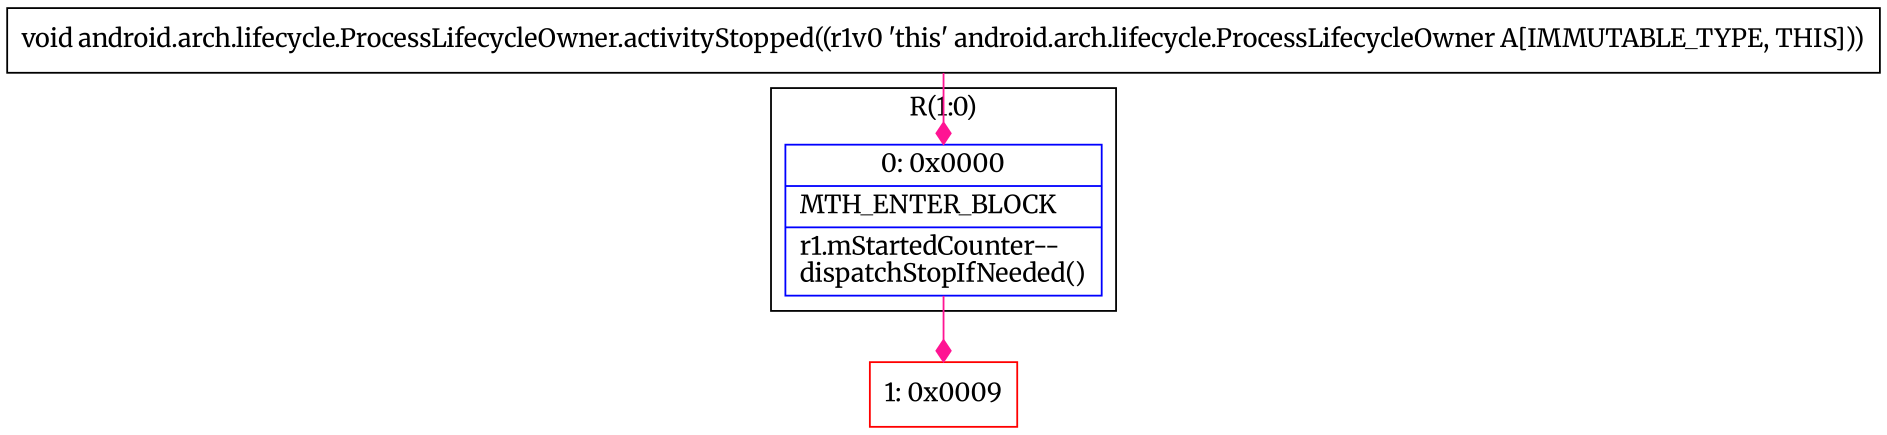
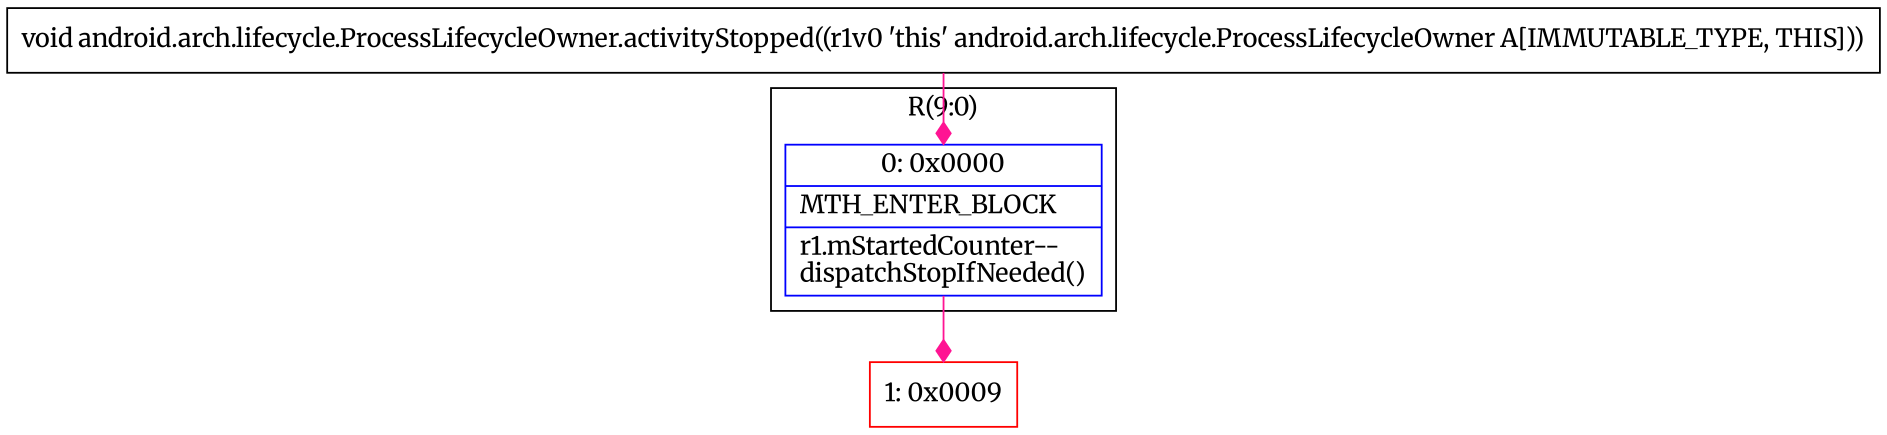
(944, 109) -> (944, 109)
